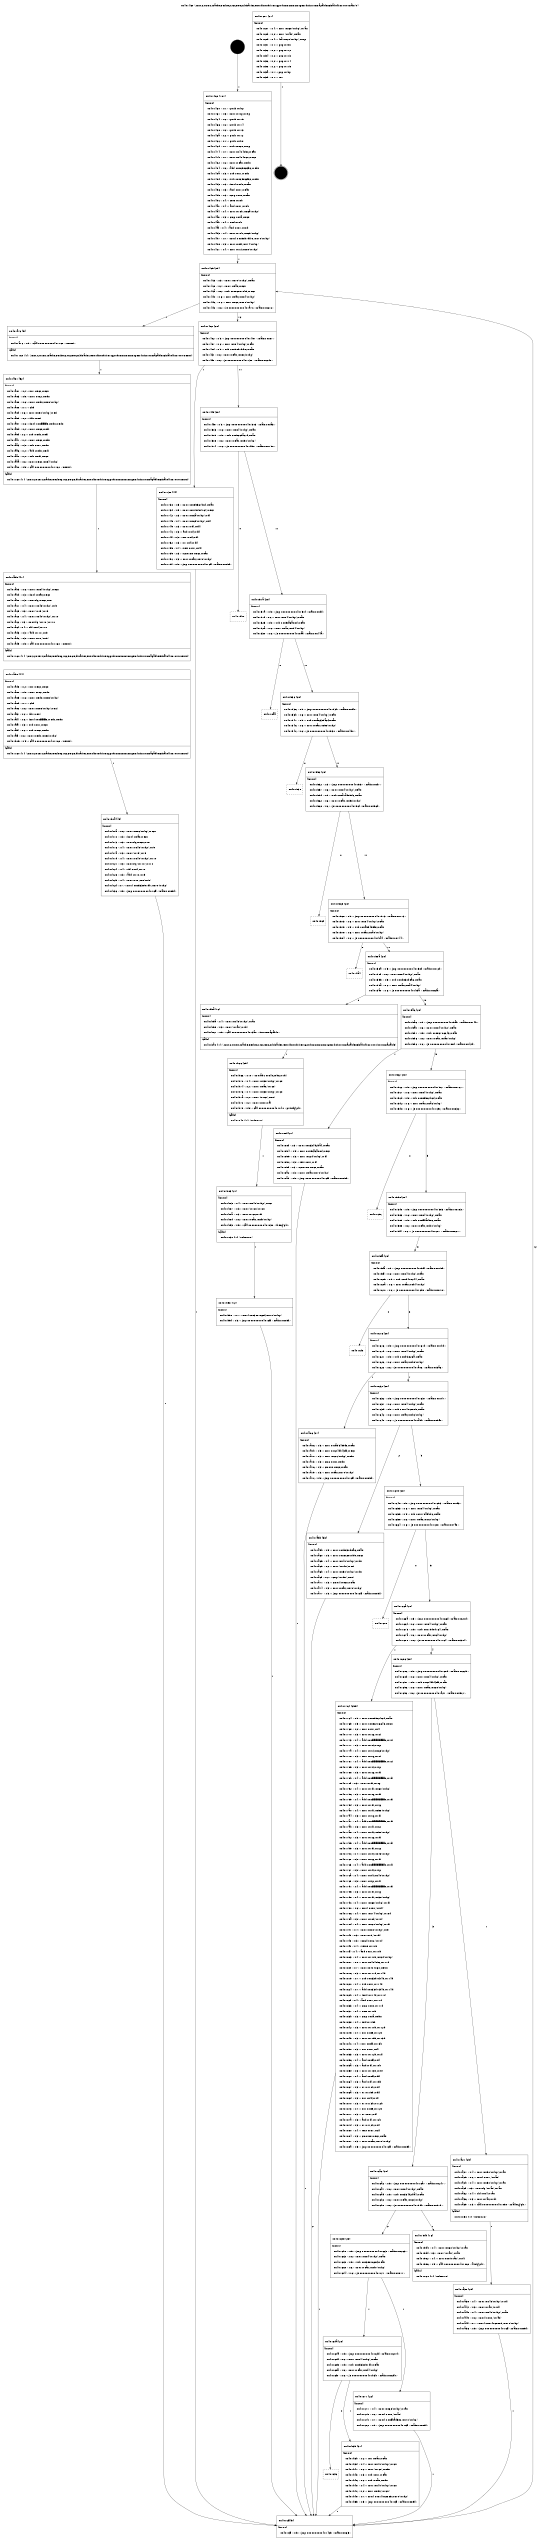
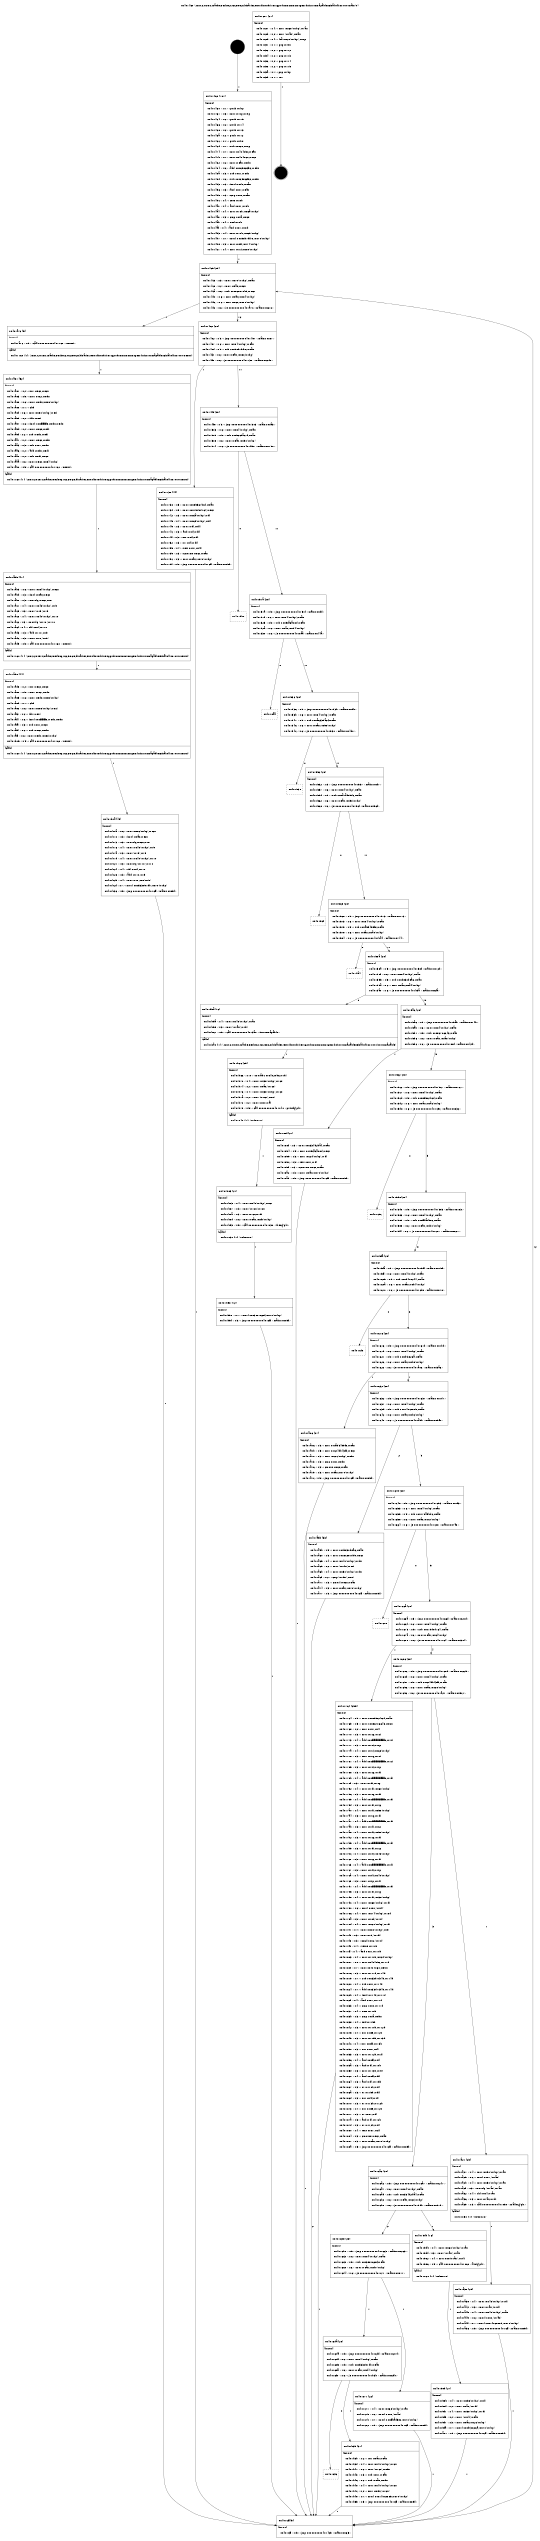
none -> (97, 664)
none -> (470, 2411)
